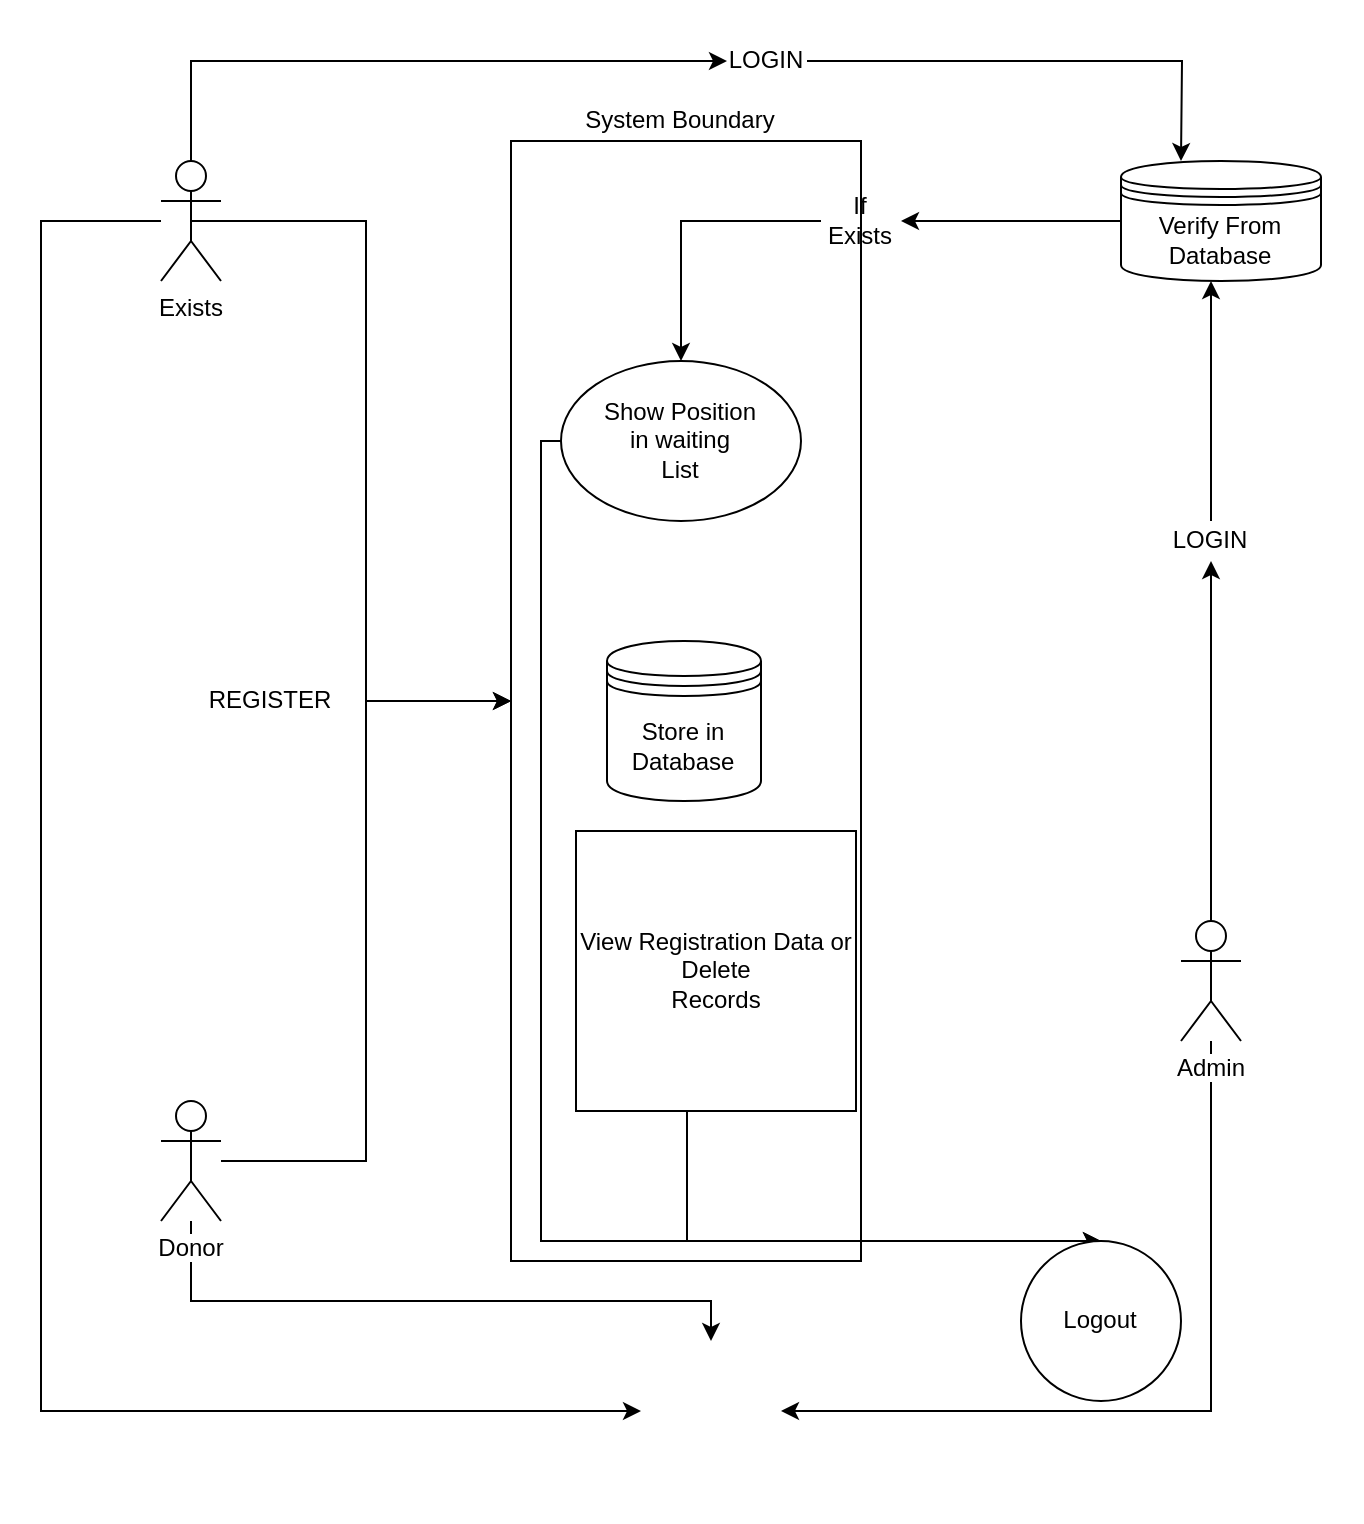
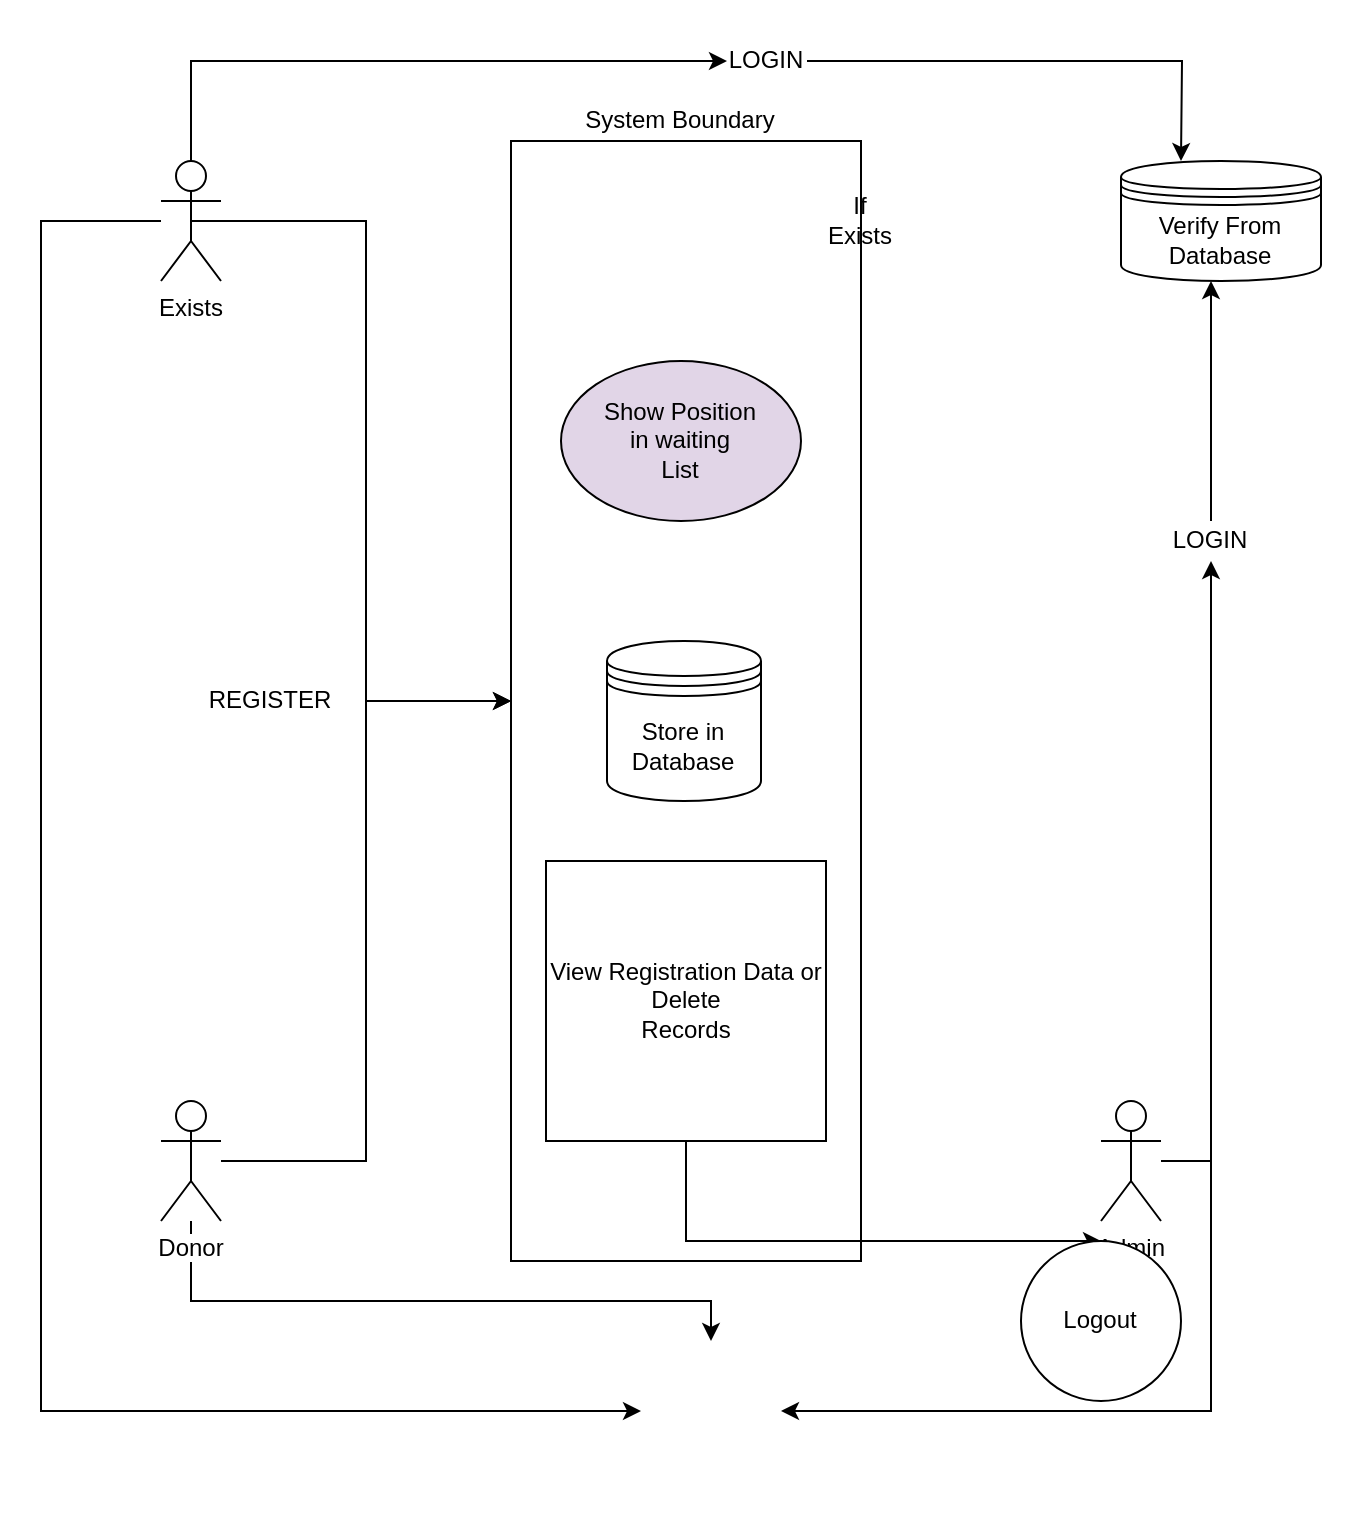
(688, 221) -> none
(1018, 221) -> none
(681, 441) -> (681, 441)
(541, 902) -> none
(716, 971) -> (686, 1001)
(1211, 981) -> (1131, 1161)
